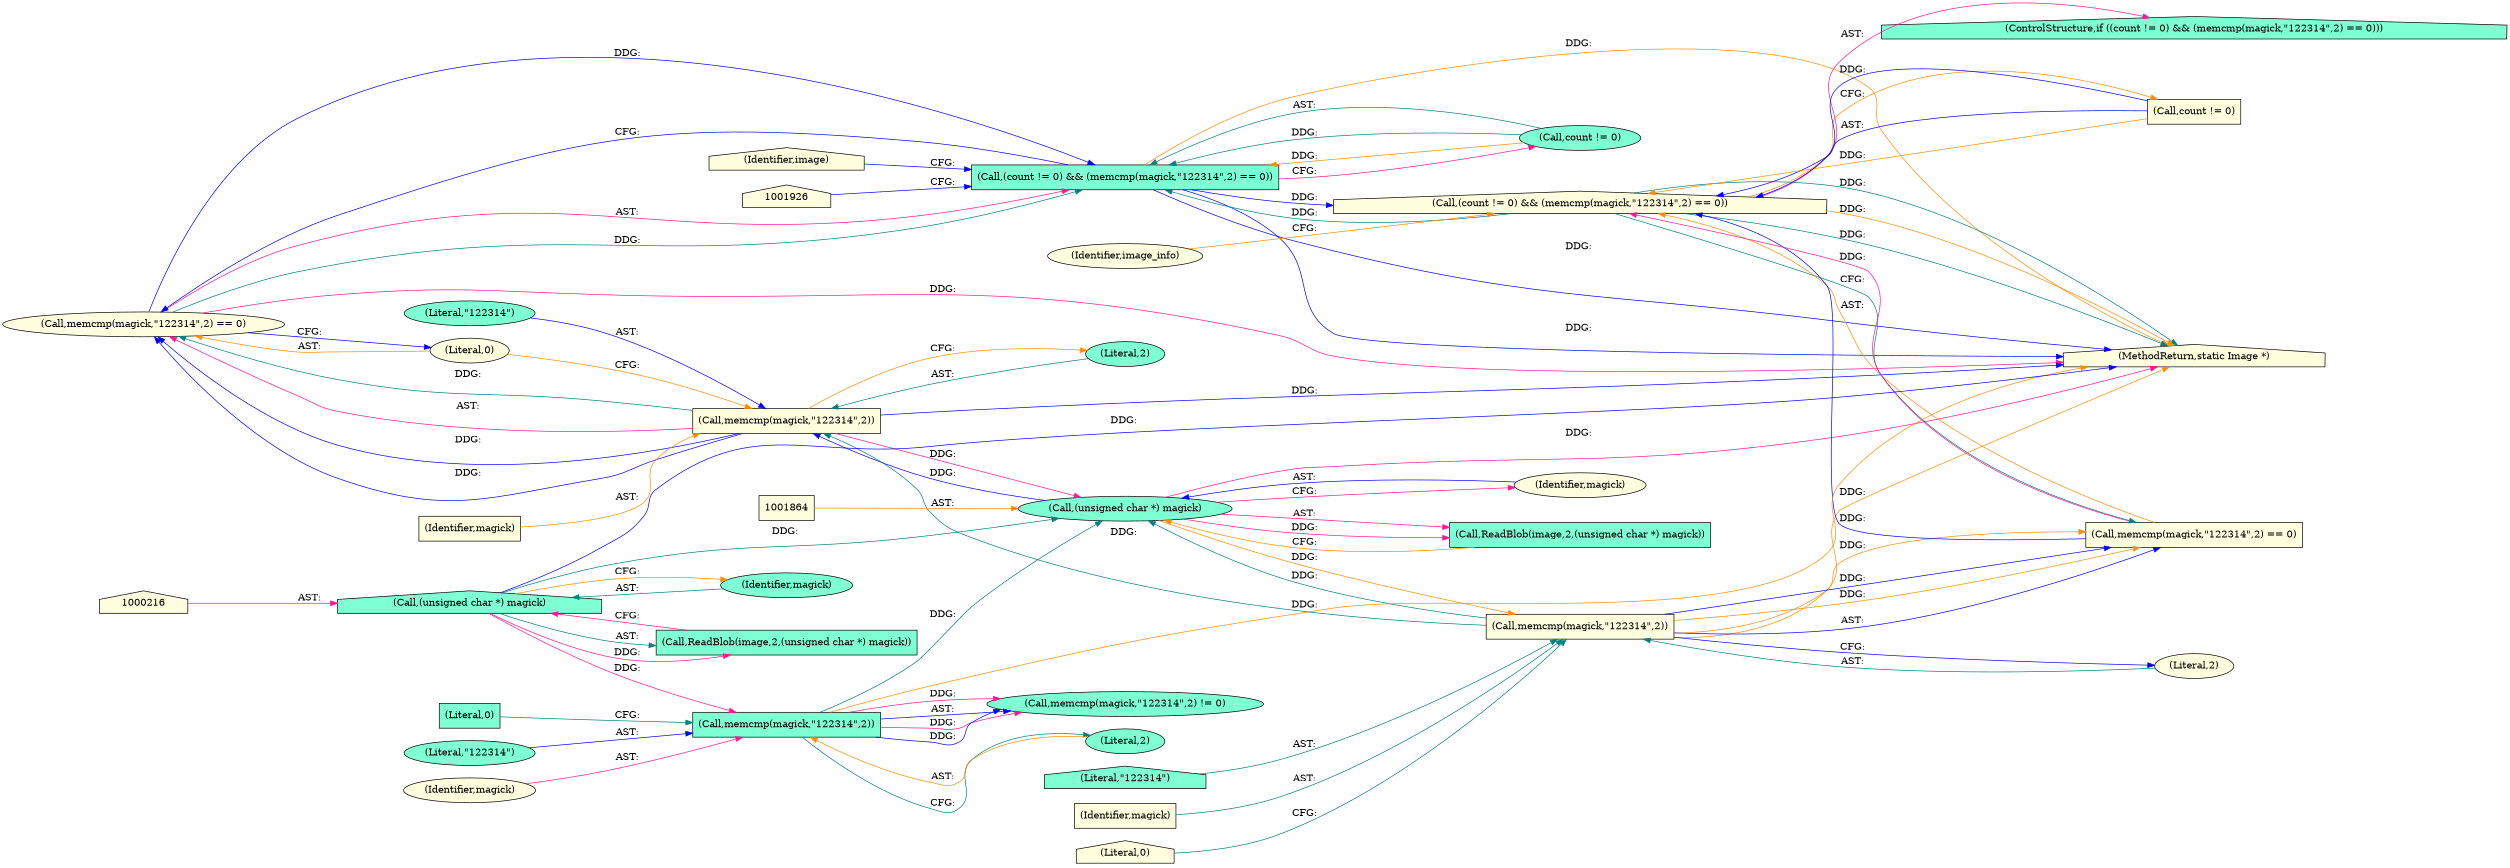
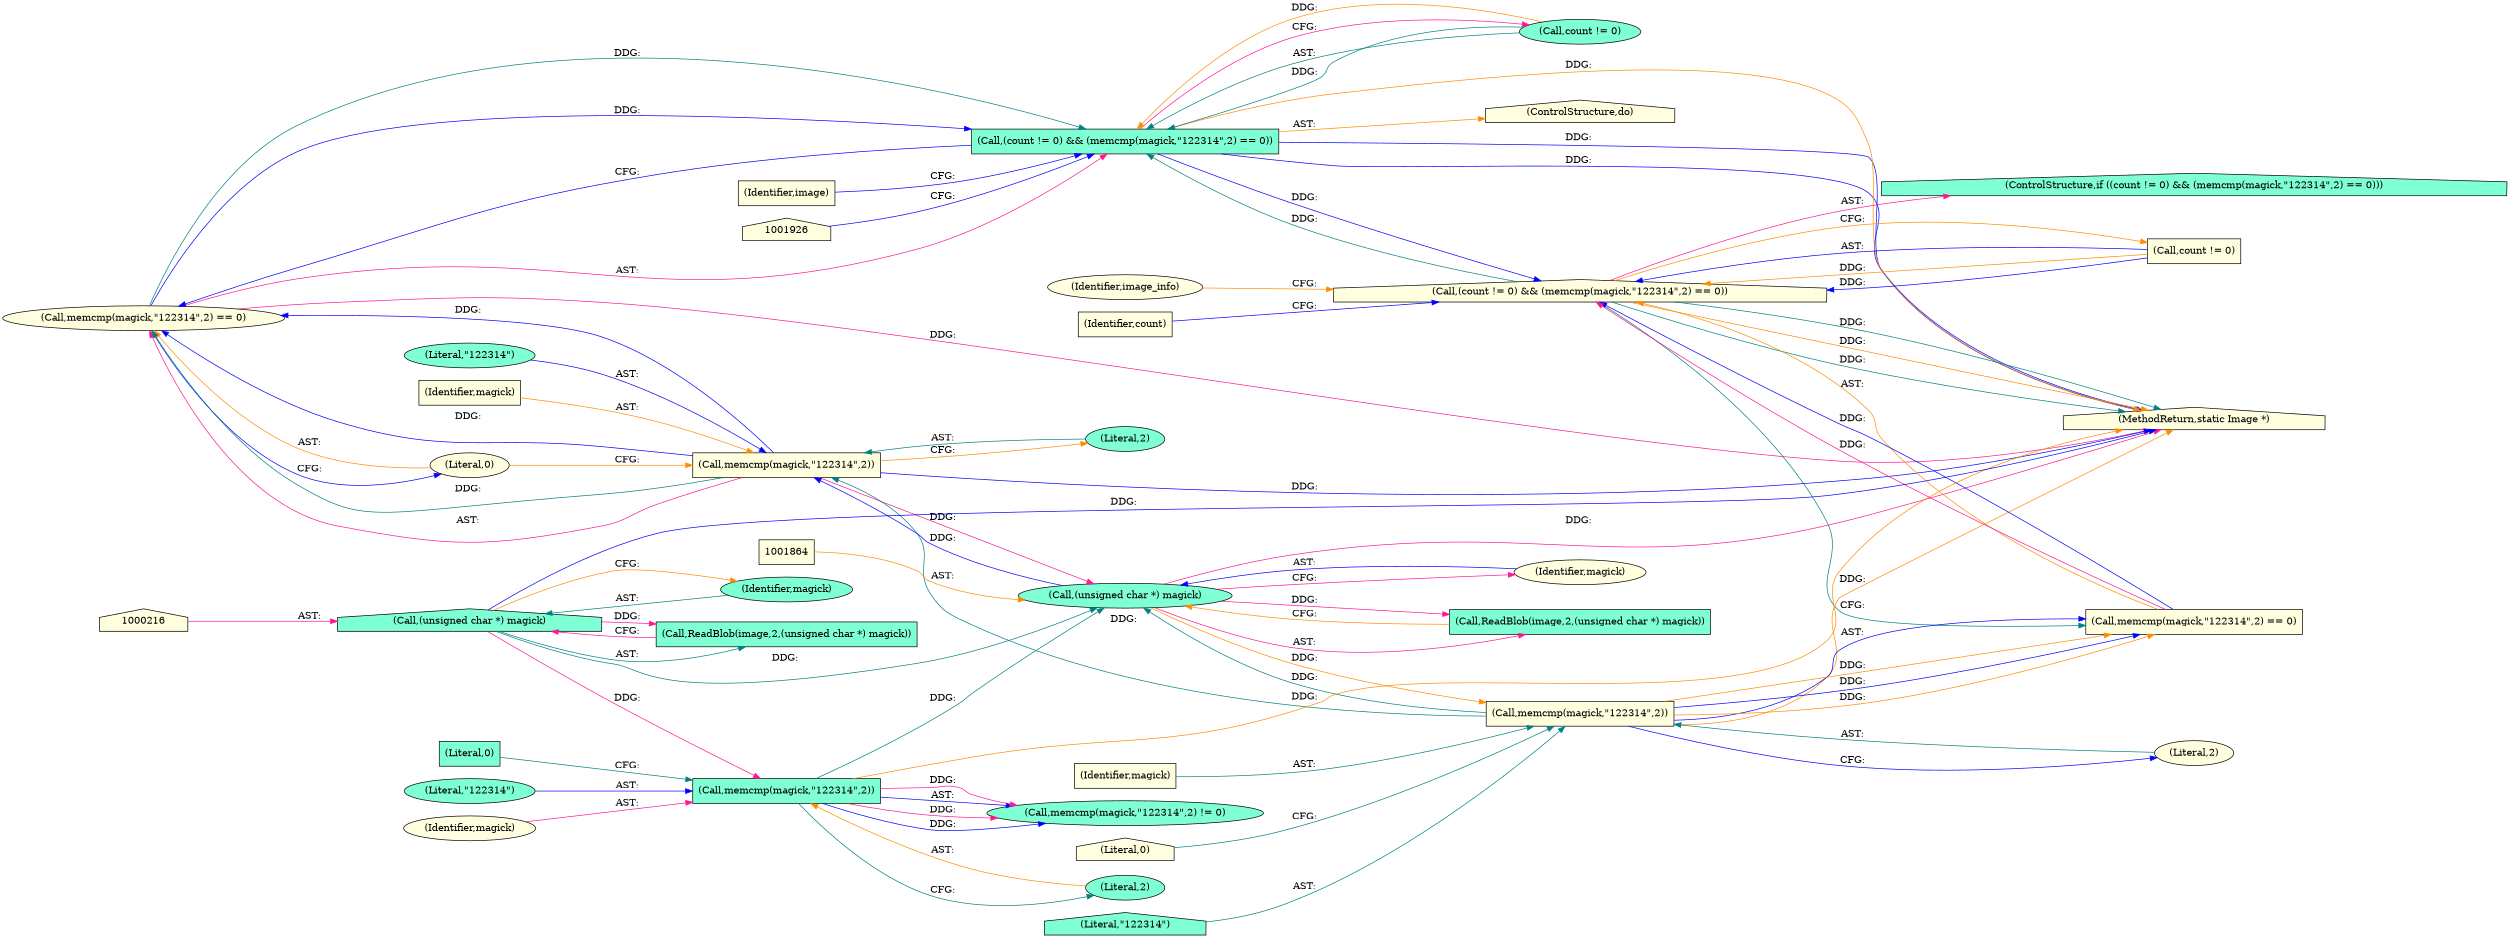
none -> (1580, 113)
(787, 160) -> (787, 193)
none -> (1125, 324)
